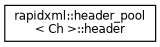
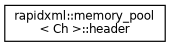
(80, 23) -> (85, 23)
